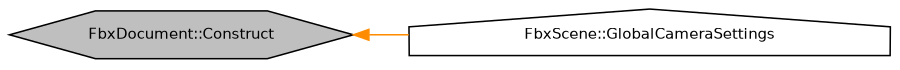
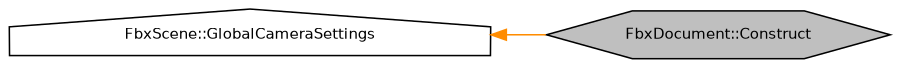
(389, 35) -> (526, 35)
